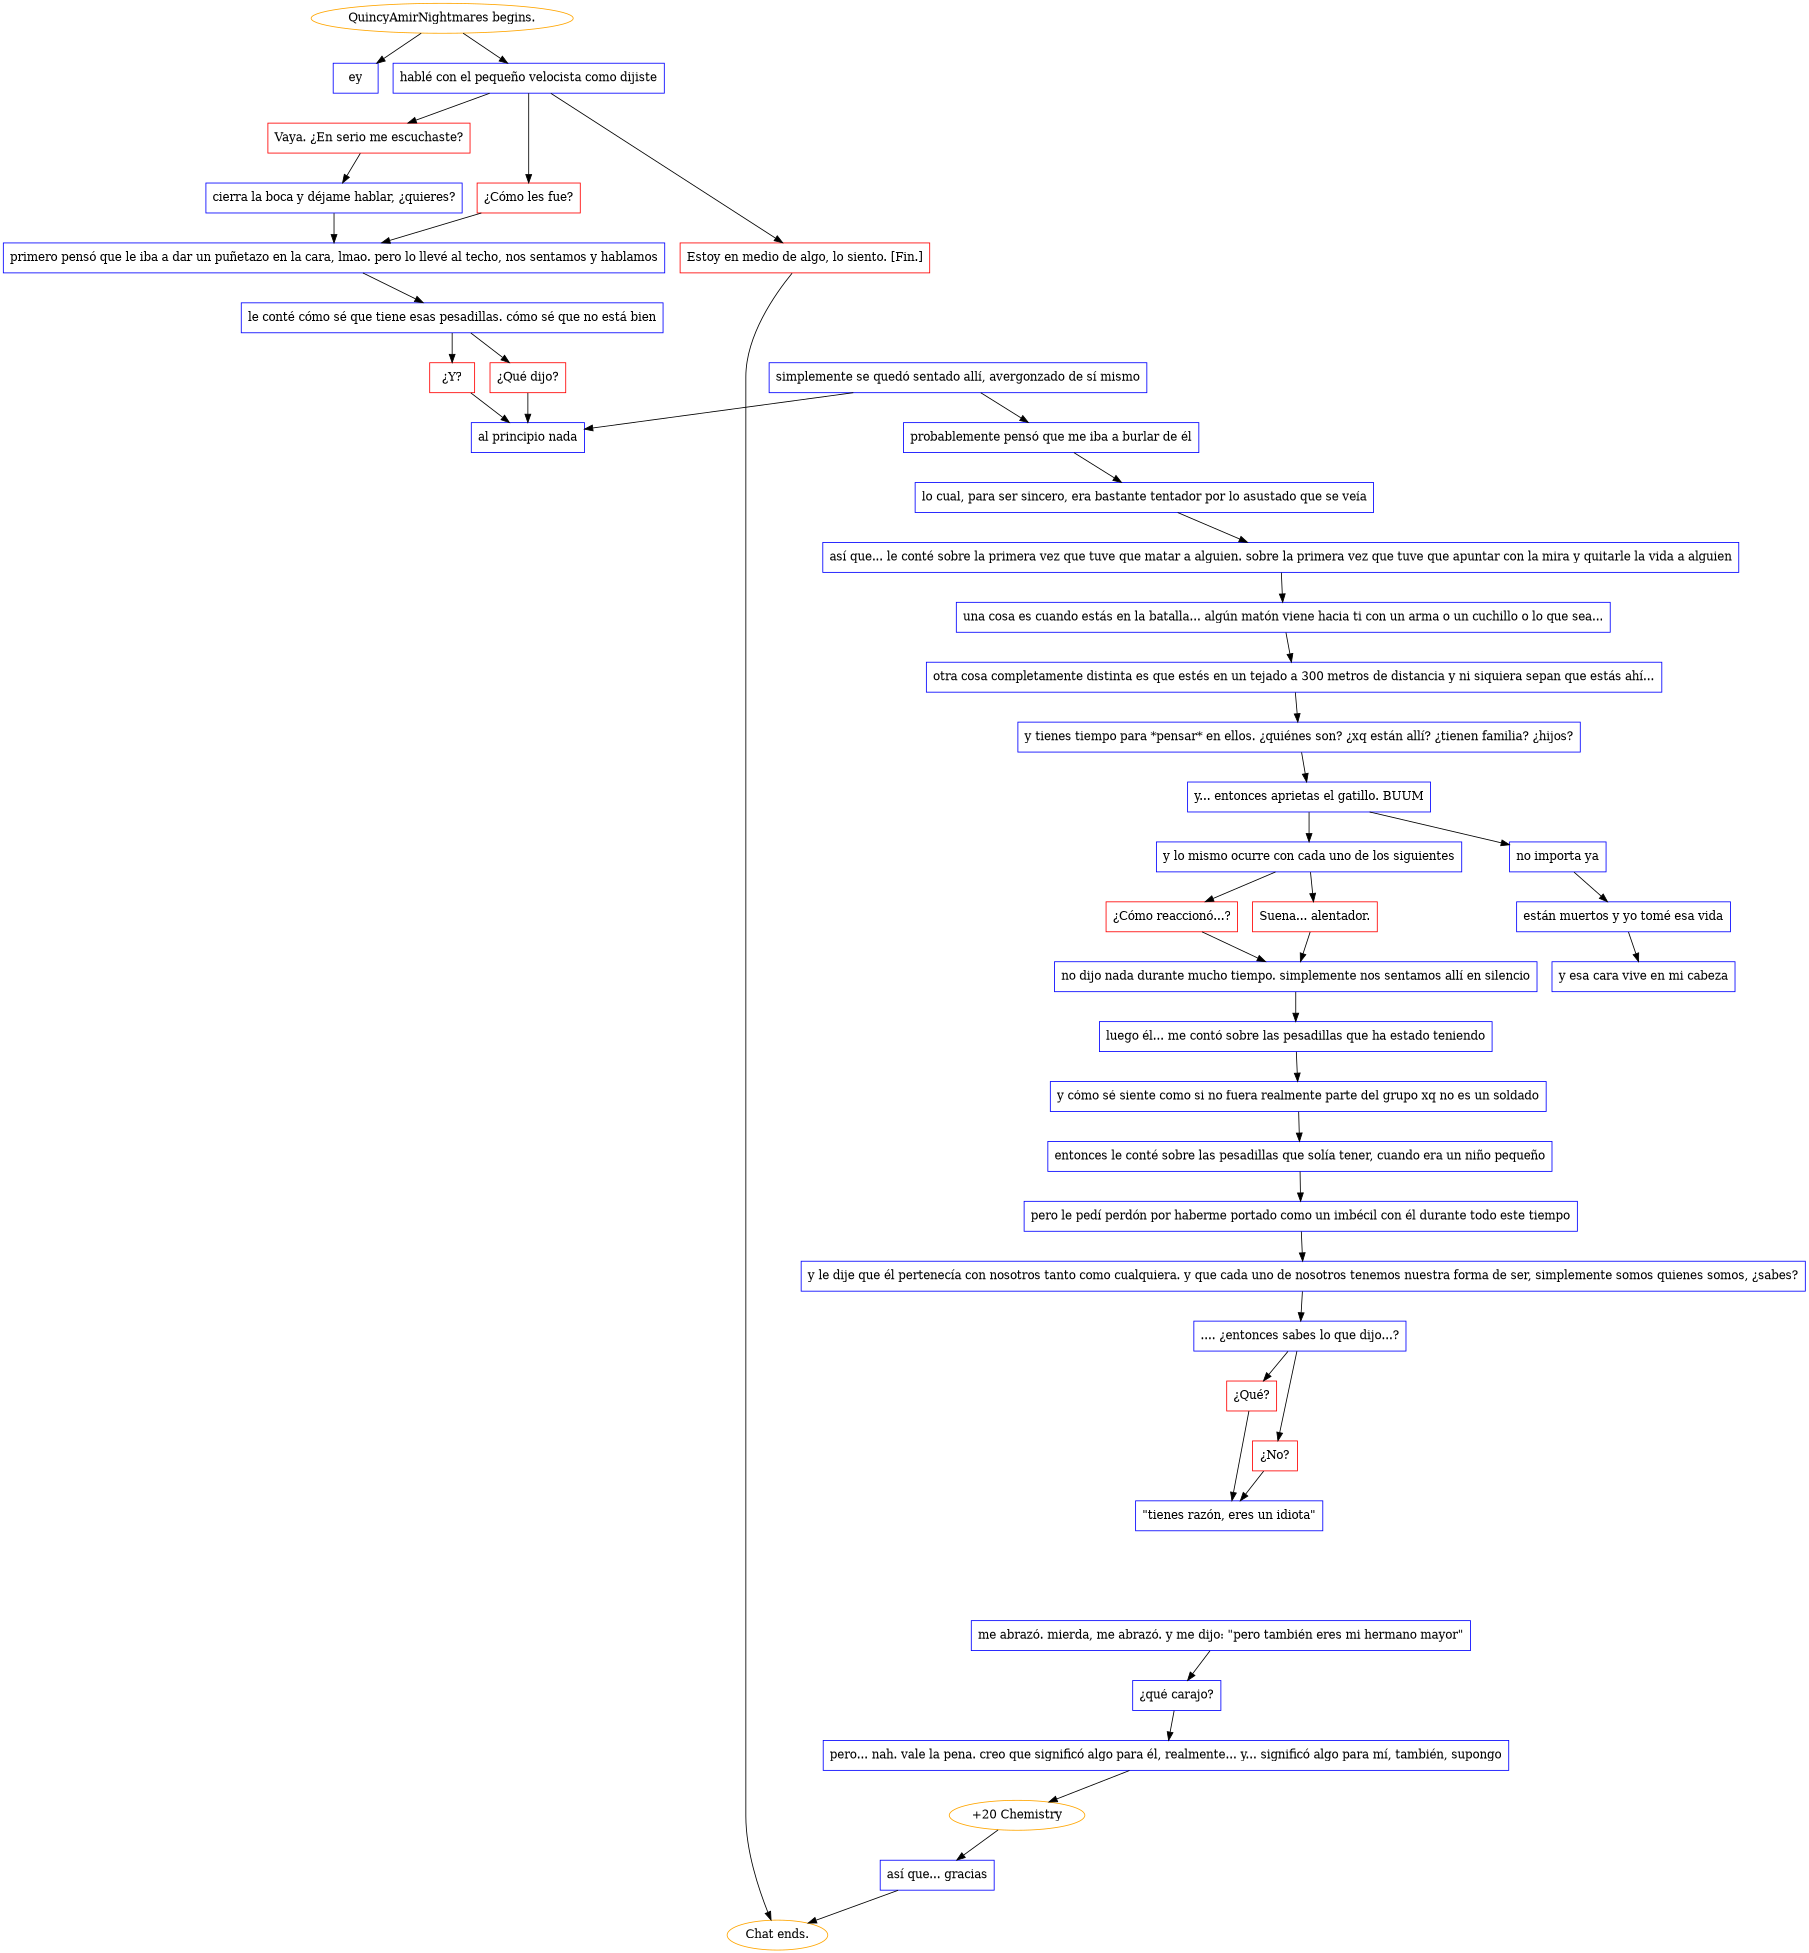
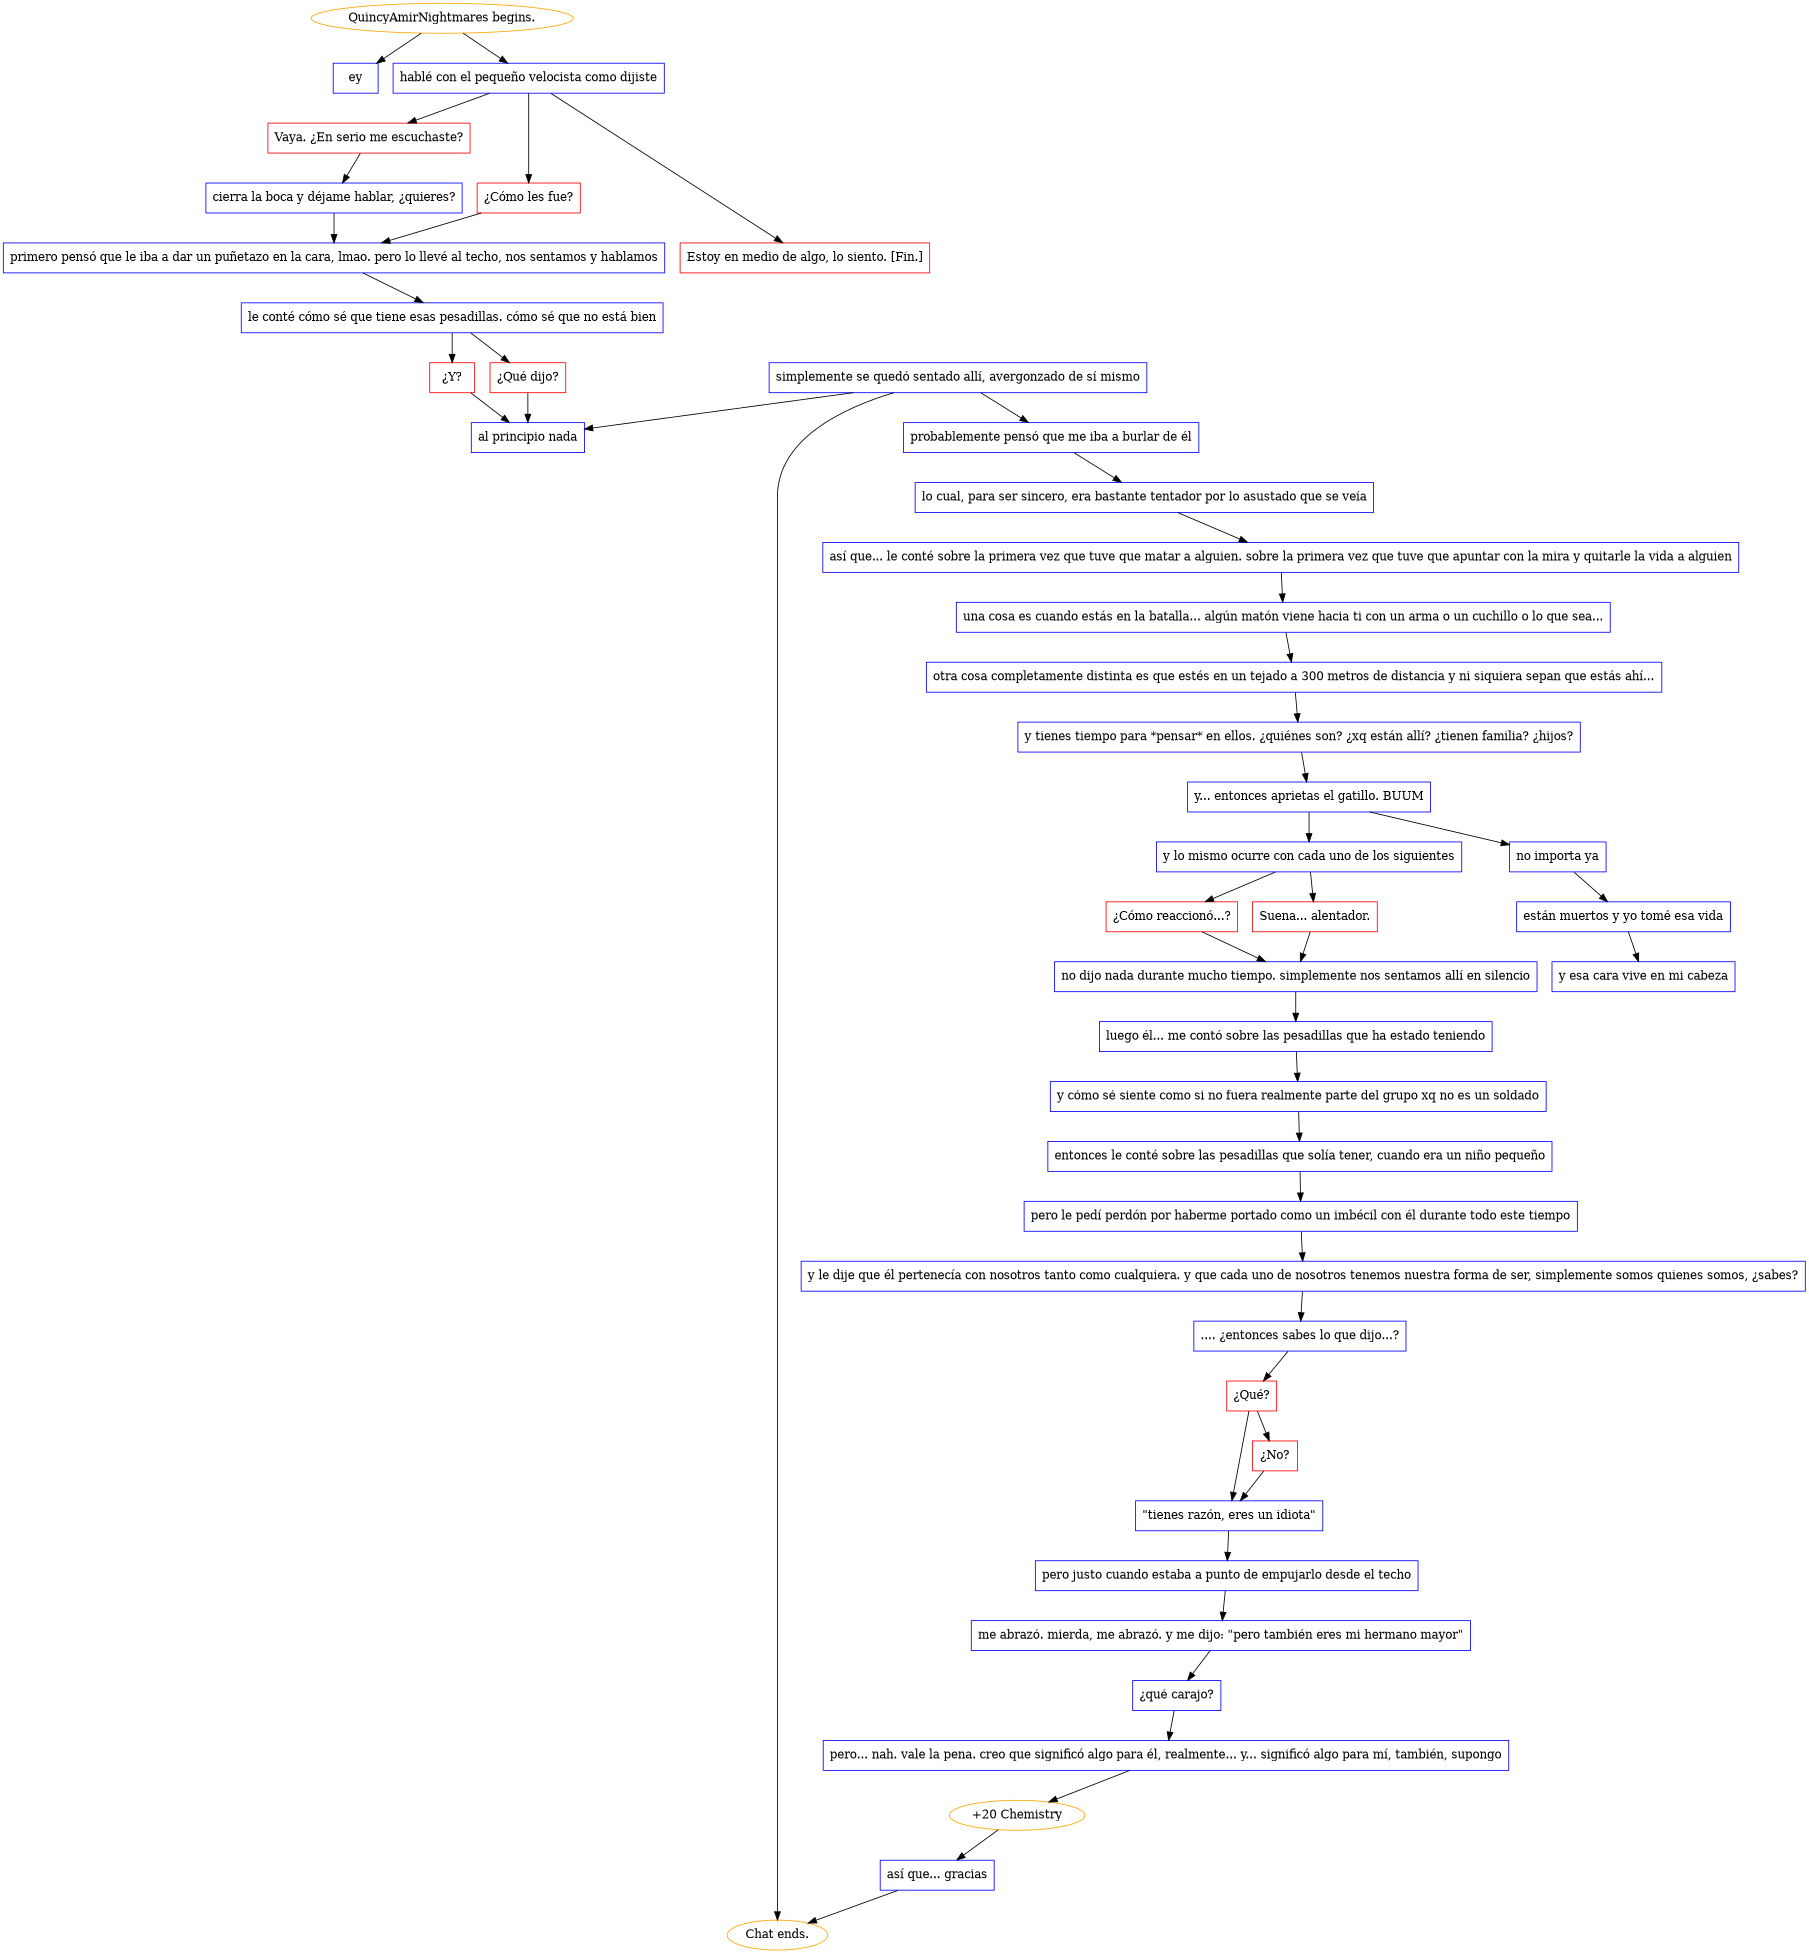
(746, 1088) -> (777, 1121)
(1288, 1392) -> (1262, 1422)
none -> (1227, 1576)
